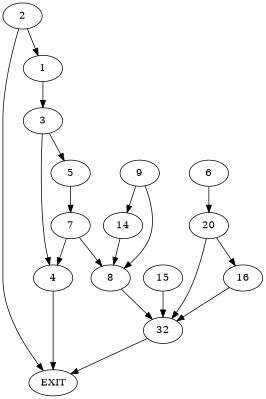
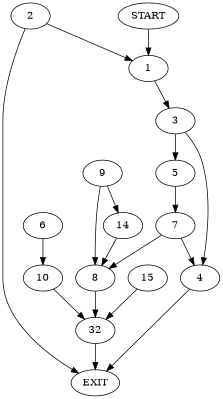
none -> (148, 16)
(209, 226) -> (43, 278)
(243, 278) -> none
